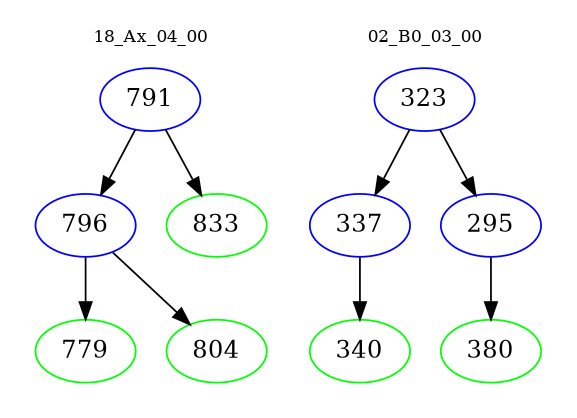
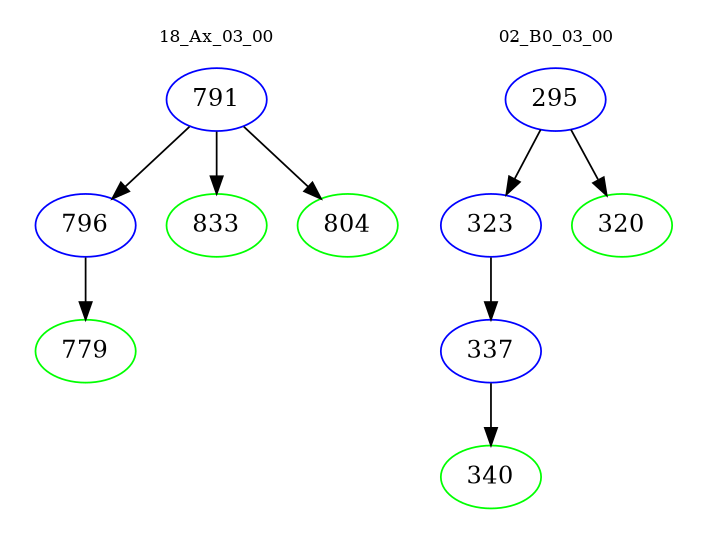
(151, 38) -> (217, 38)
(454, 155) -> (528, 154)
(145, 282) -> (276, 157)
(491, 351) -> (622, 225)
